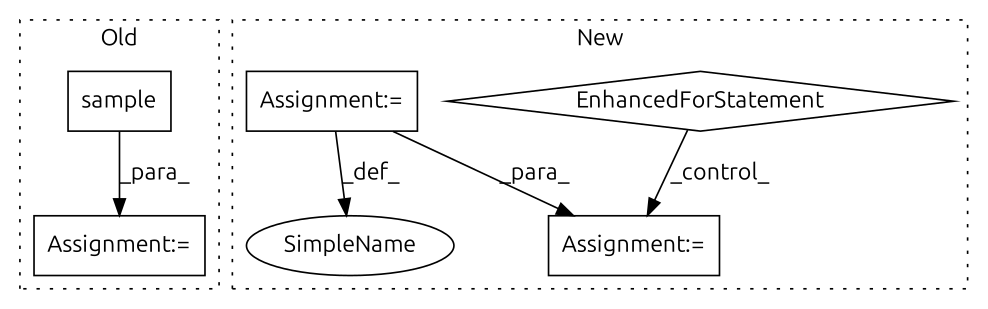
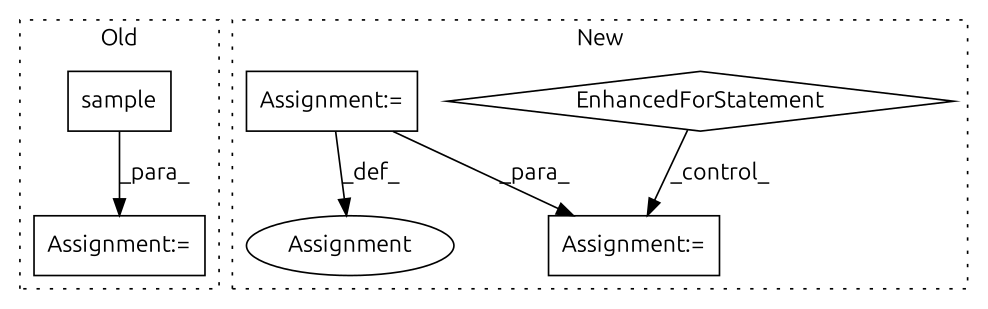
(350, 246) -> (350, 246)
